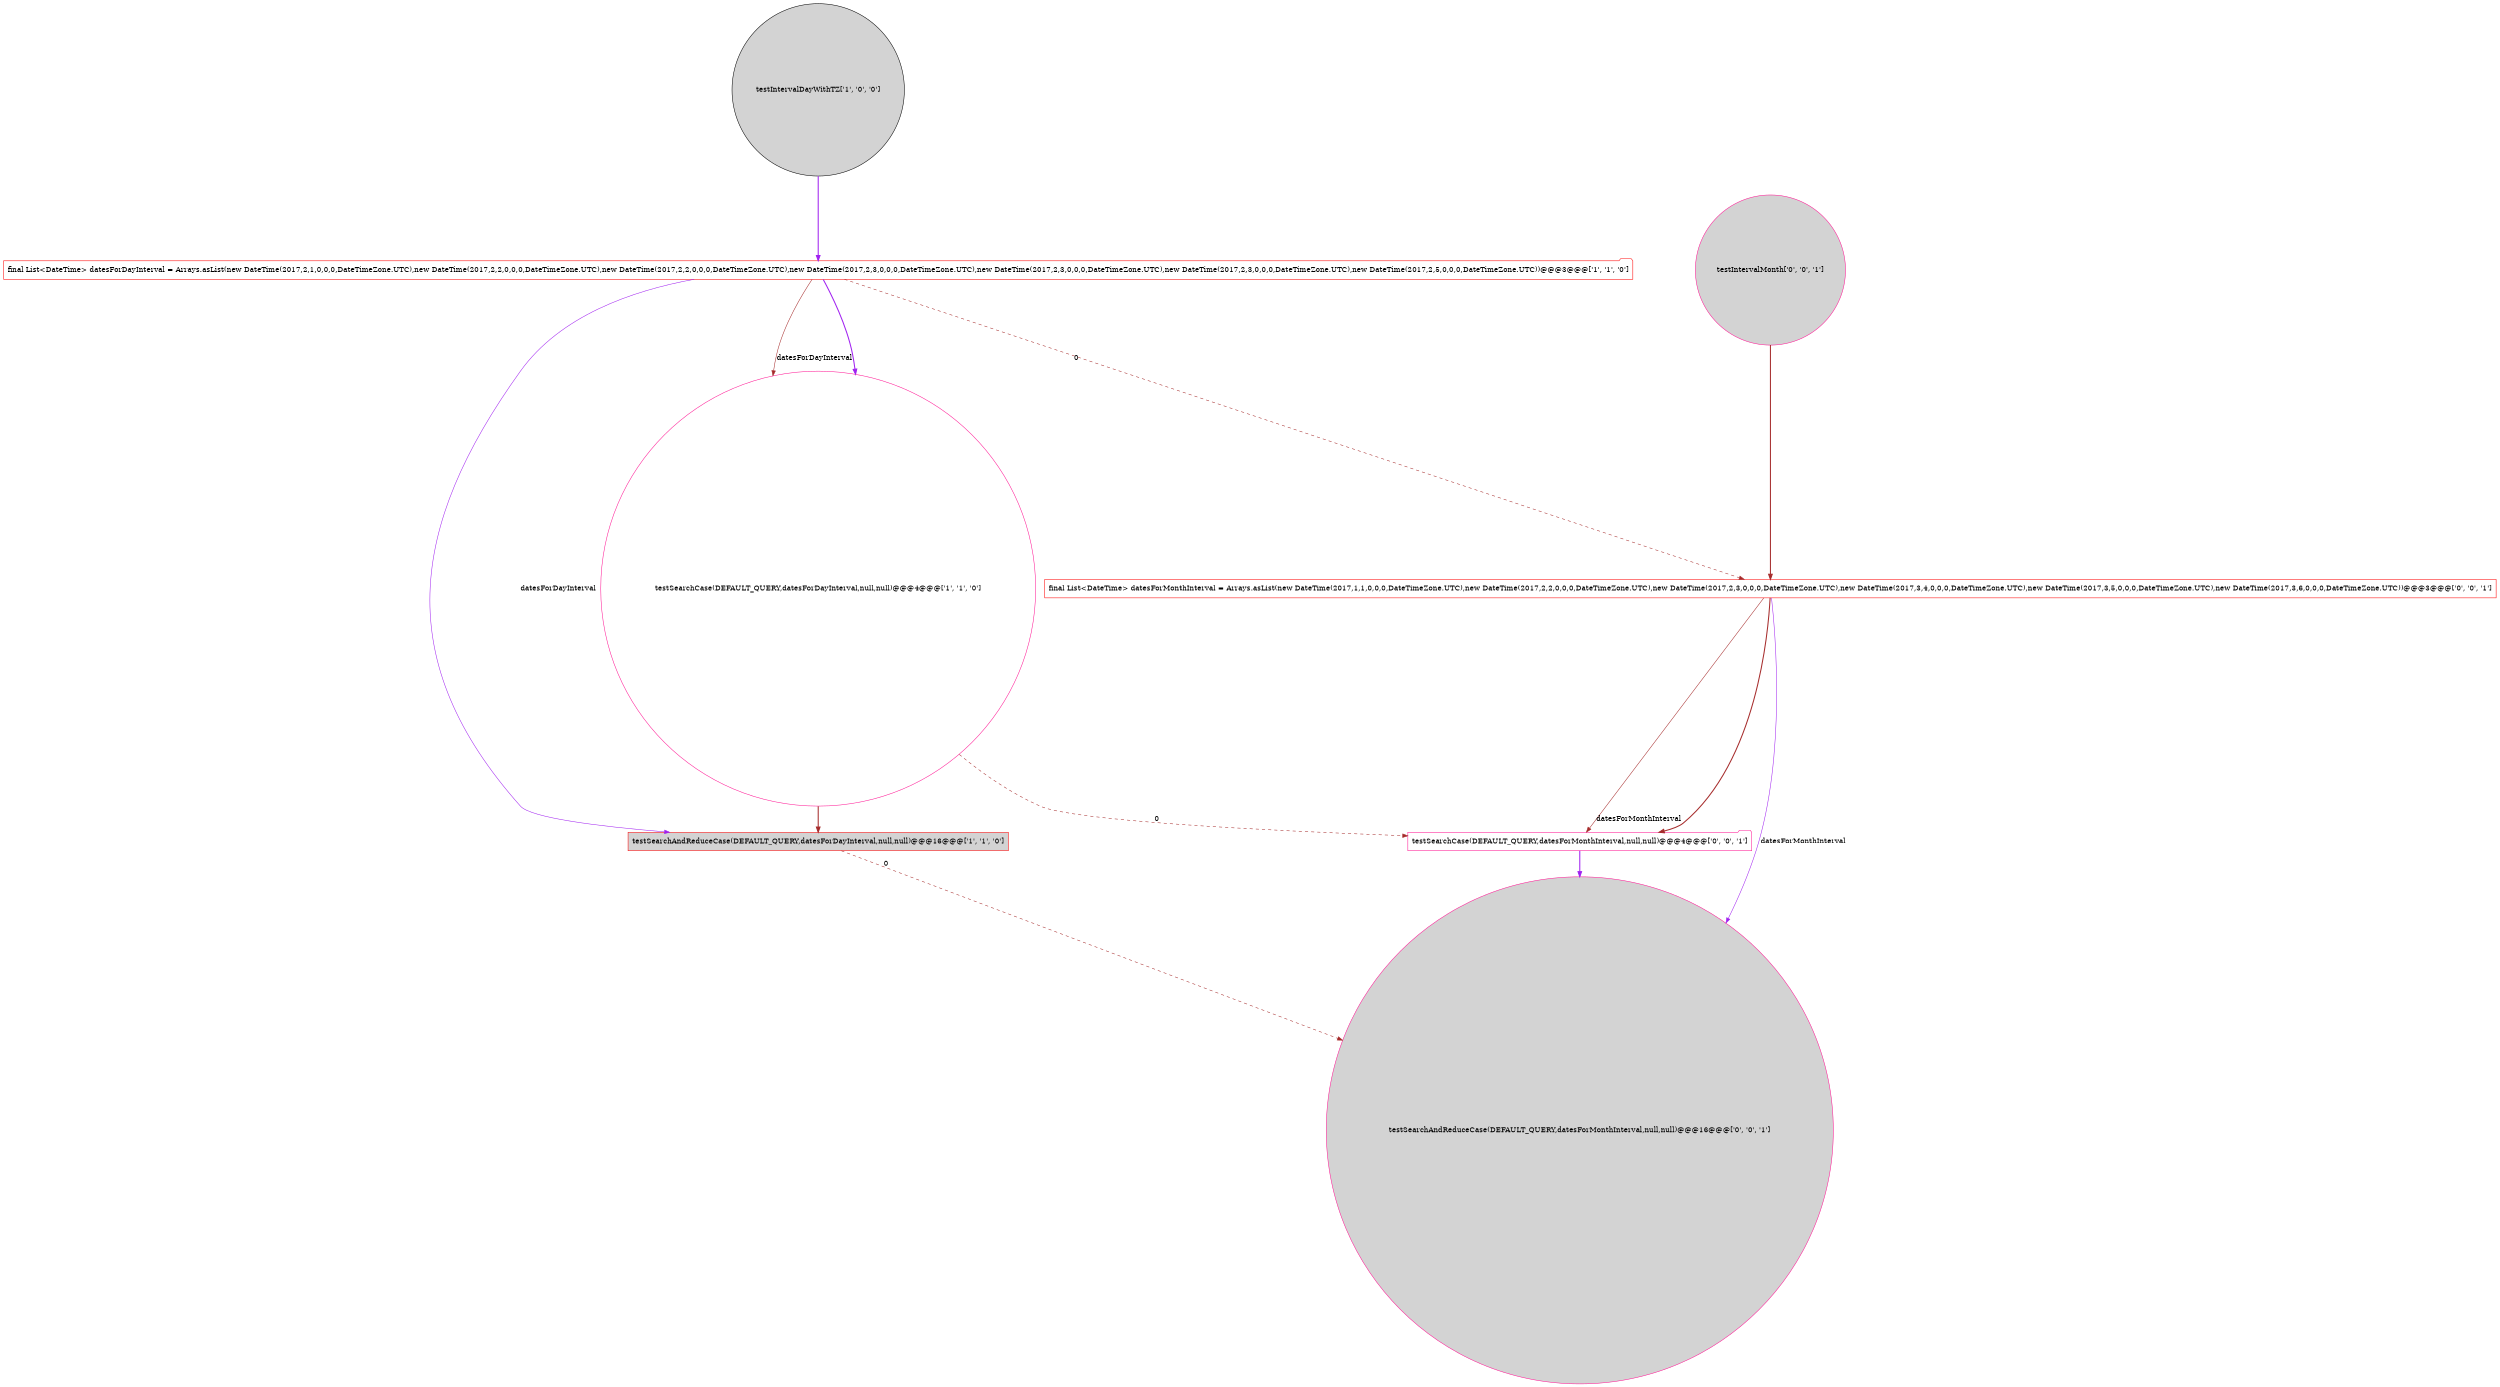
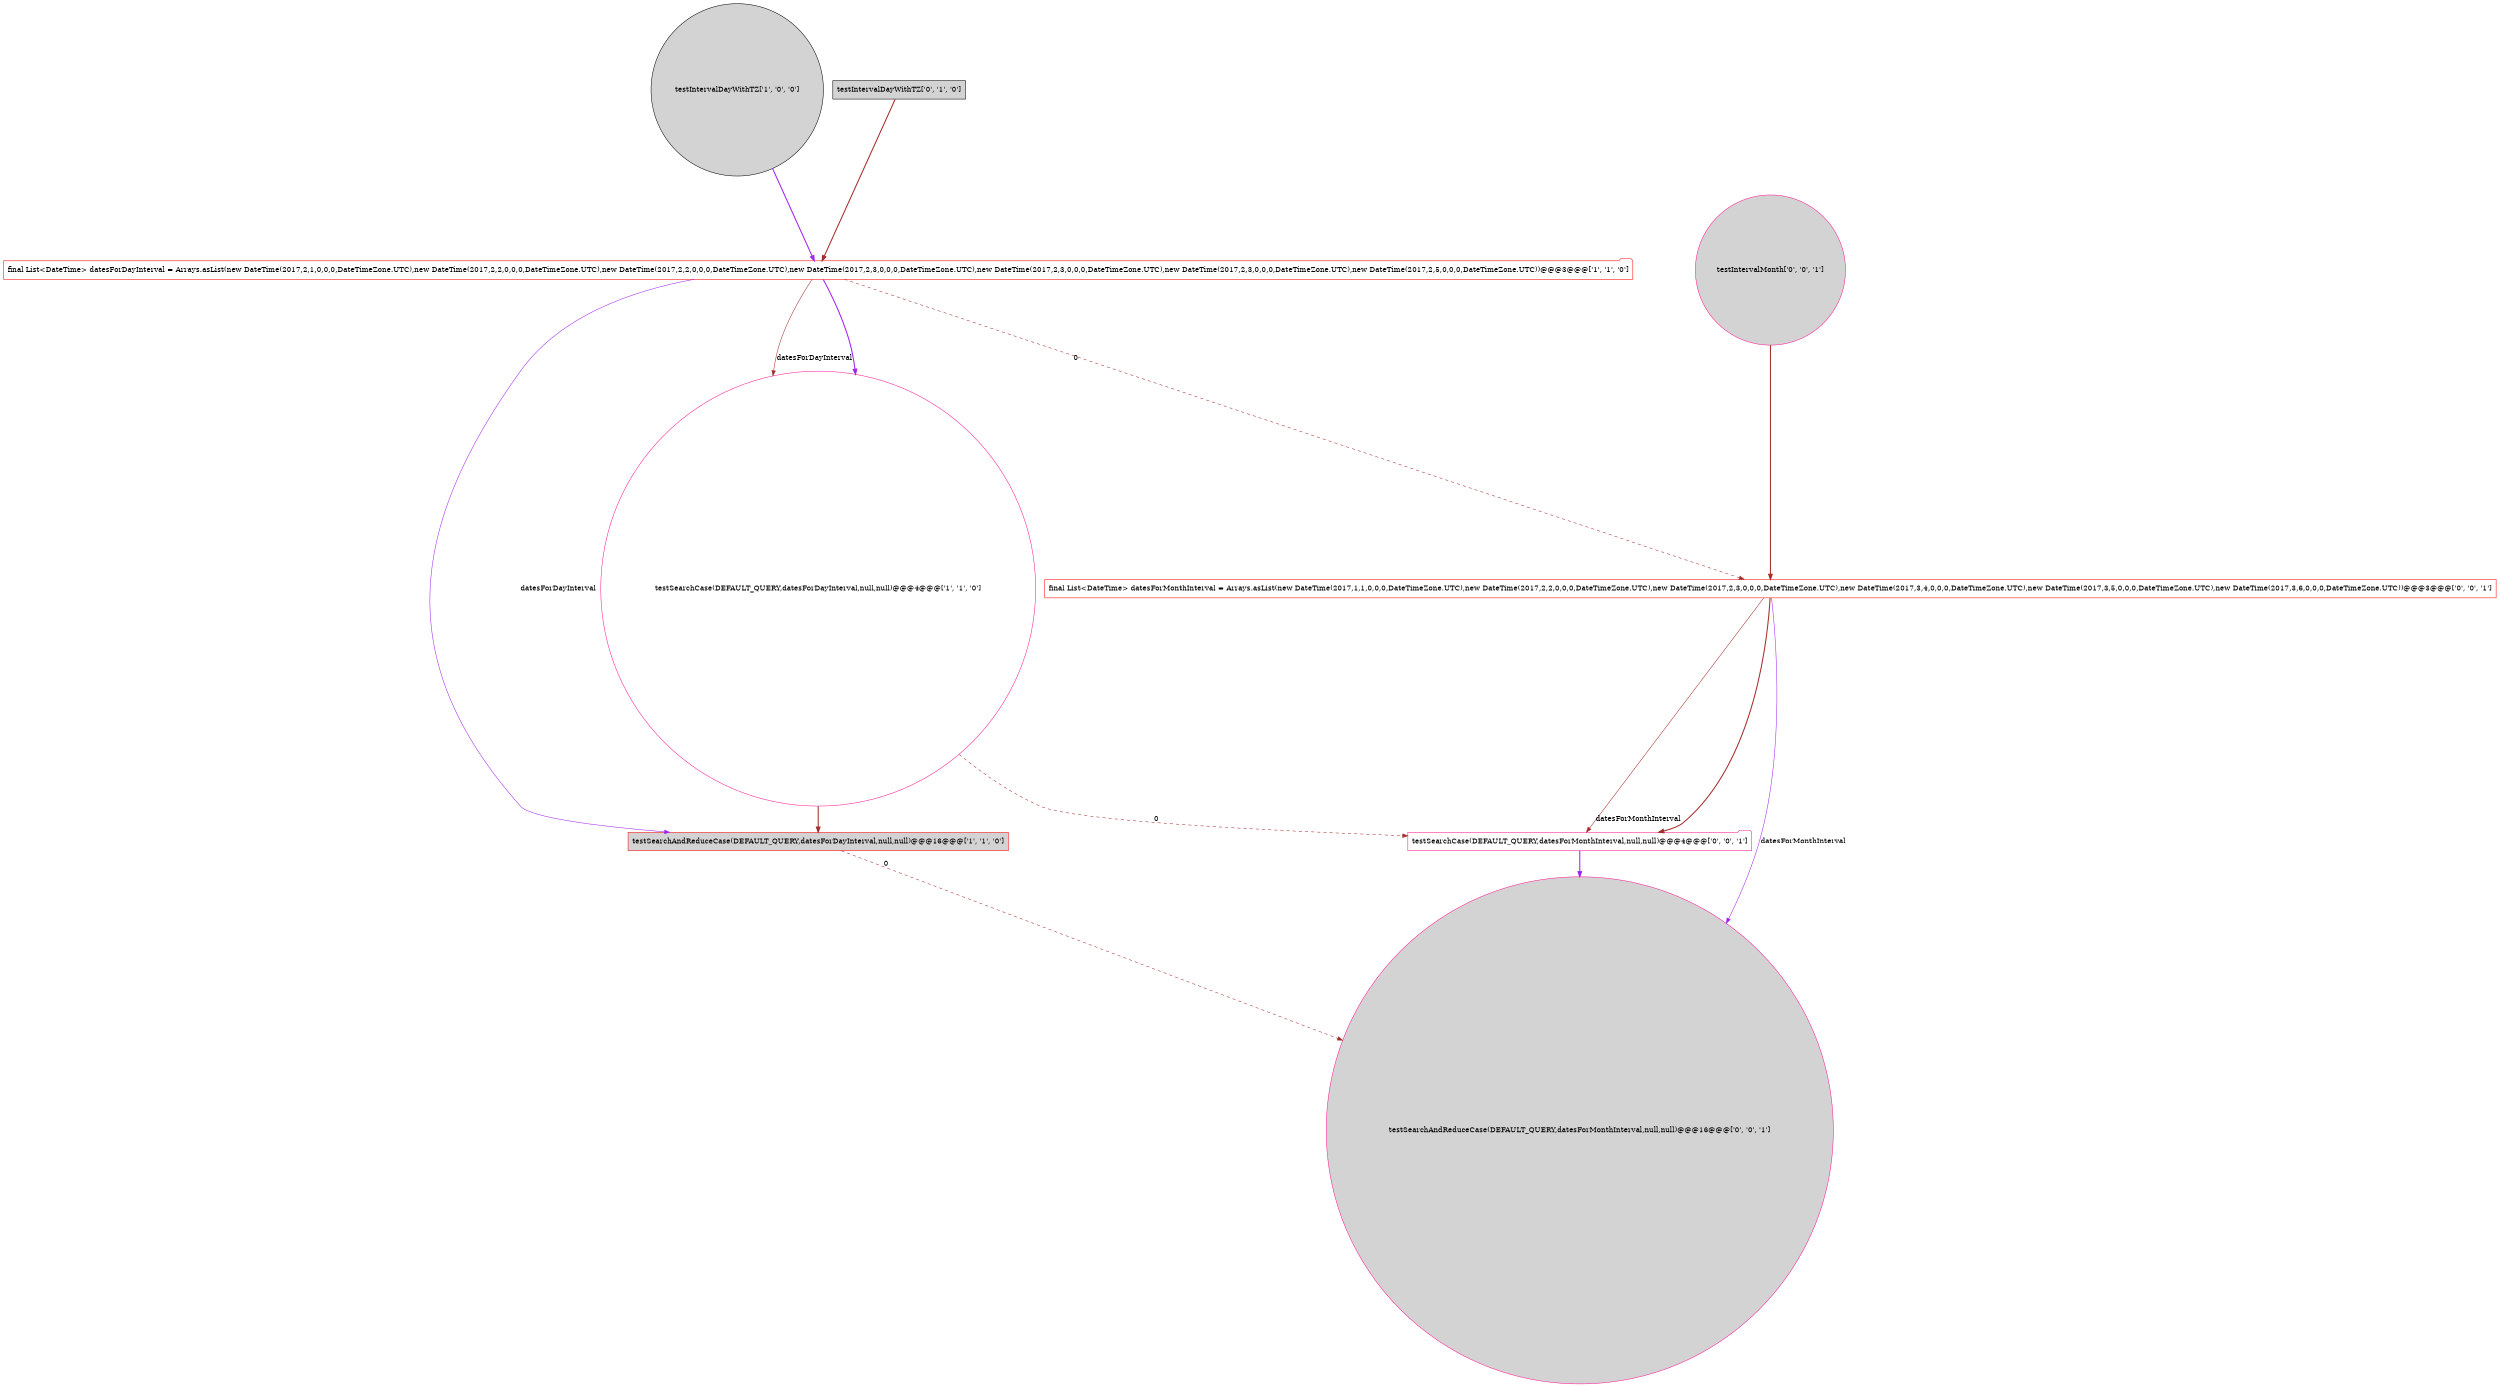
none -> (899, 90)
